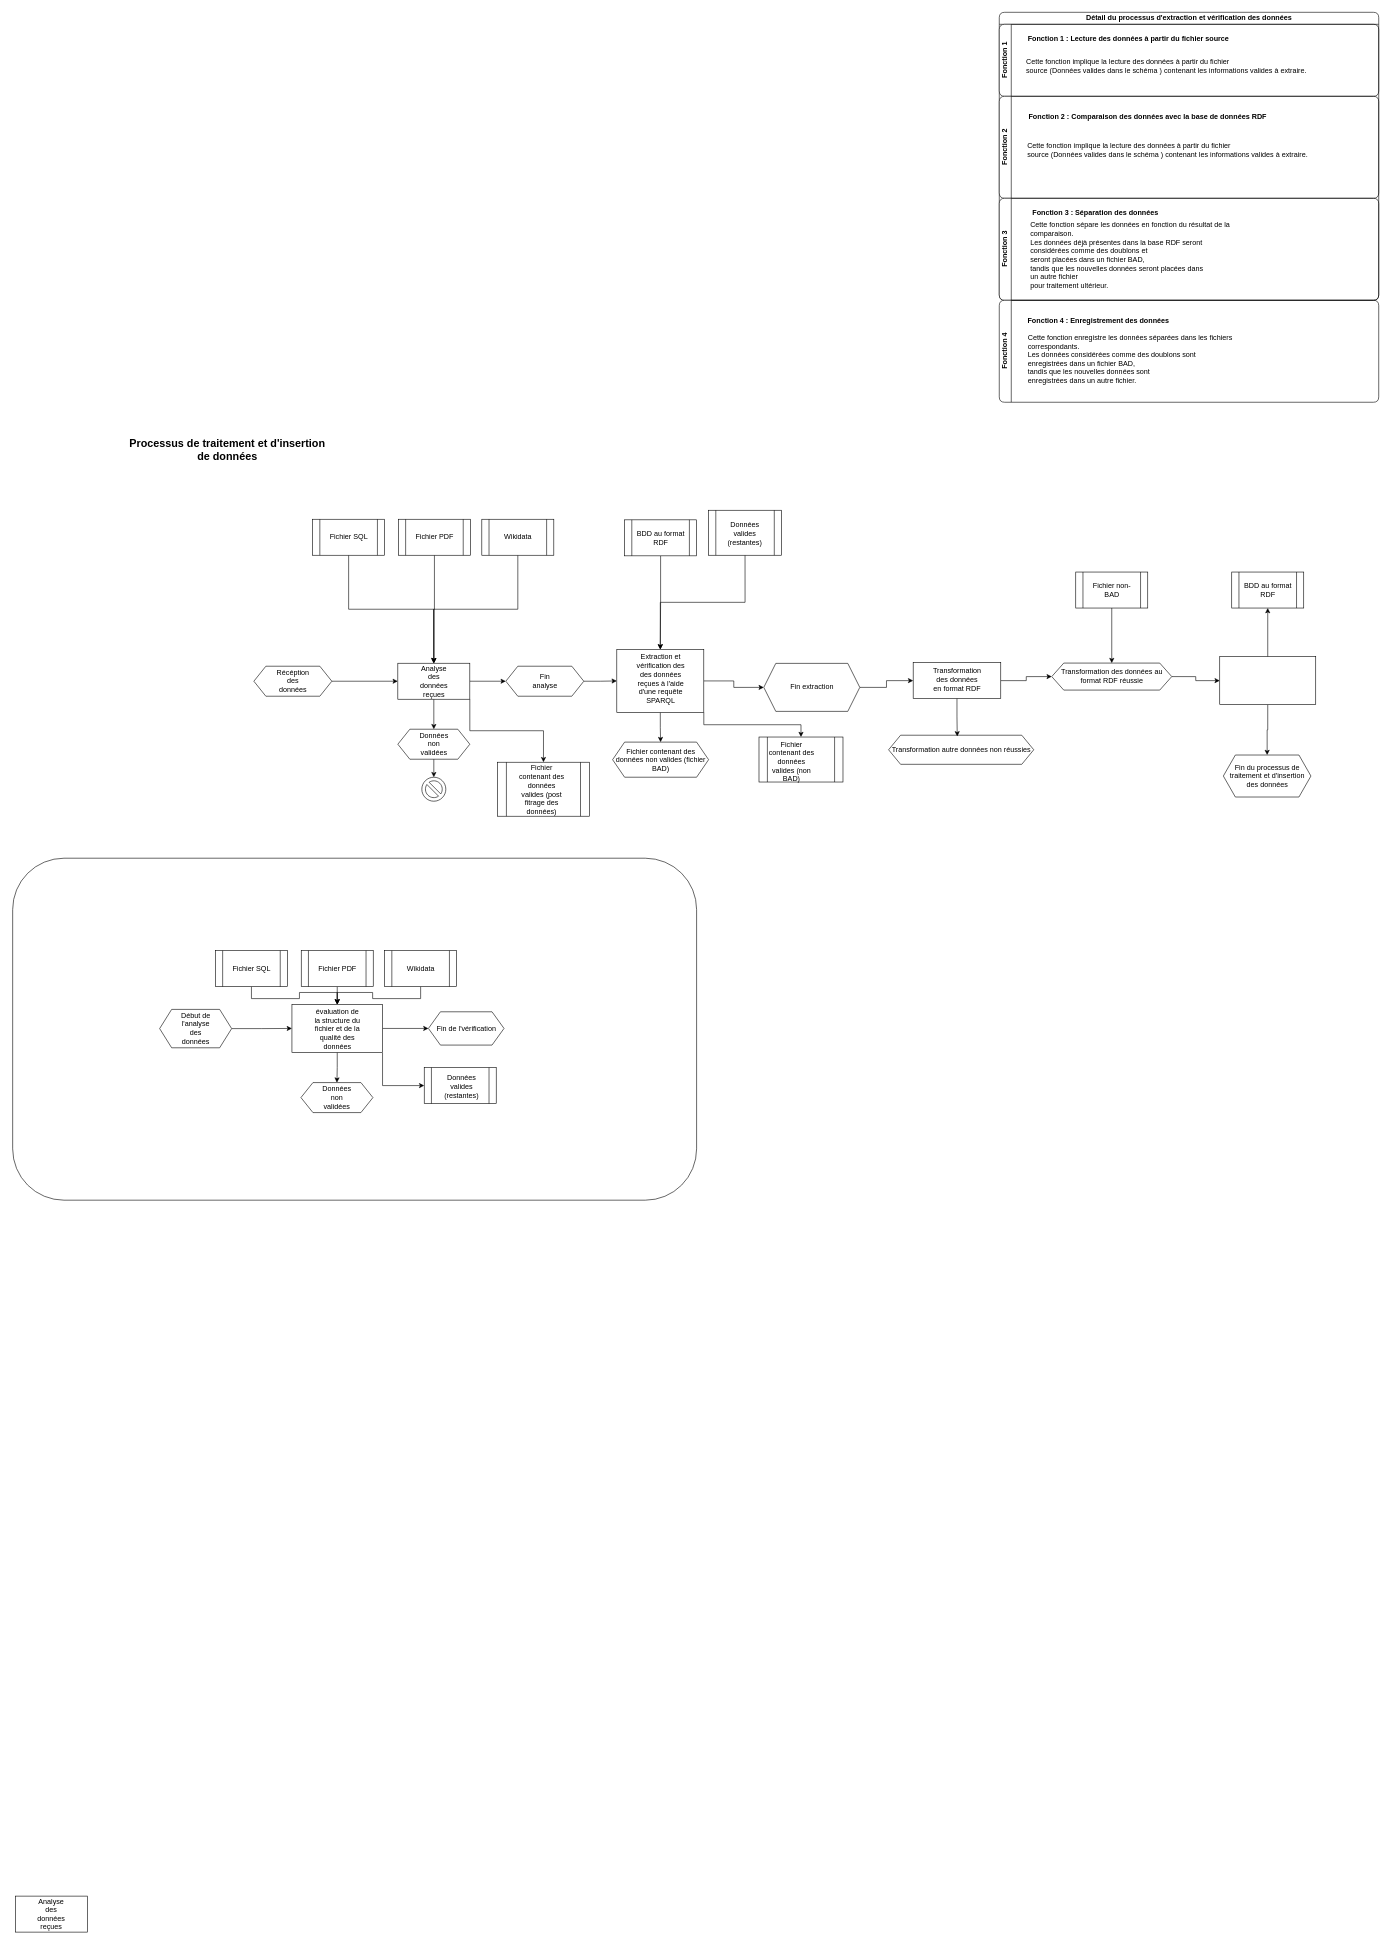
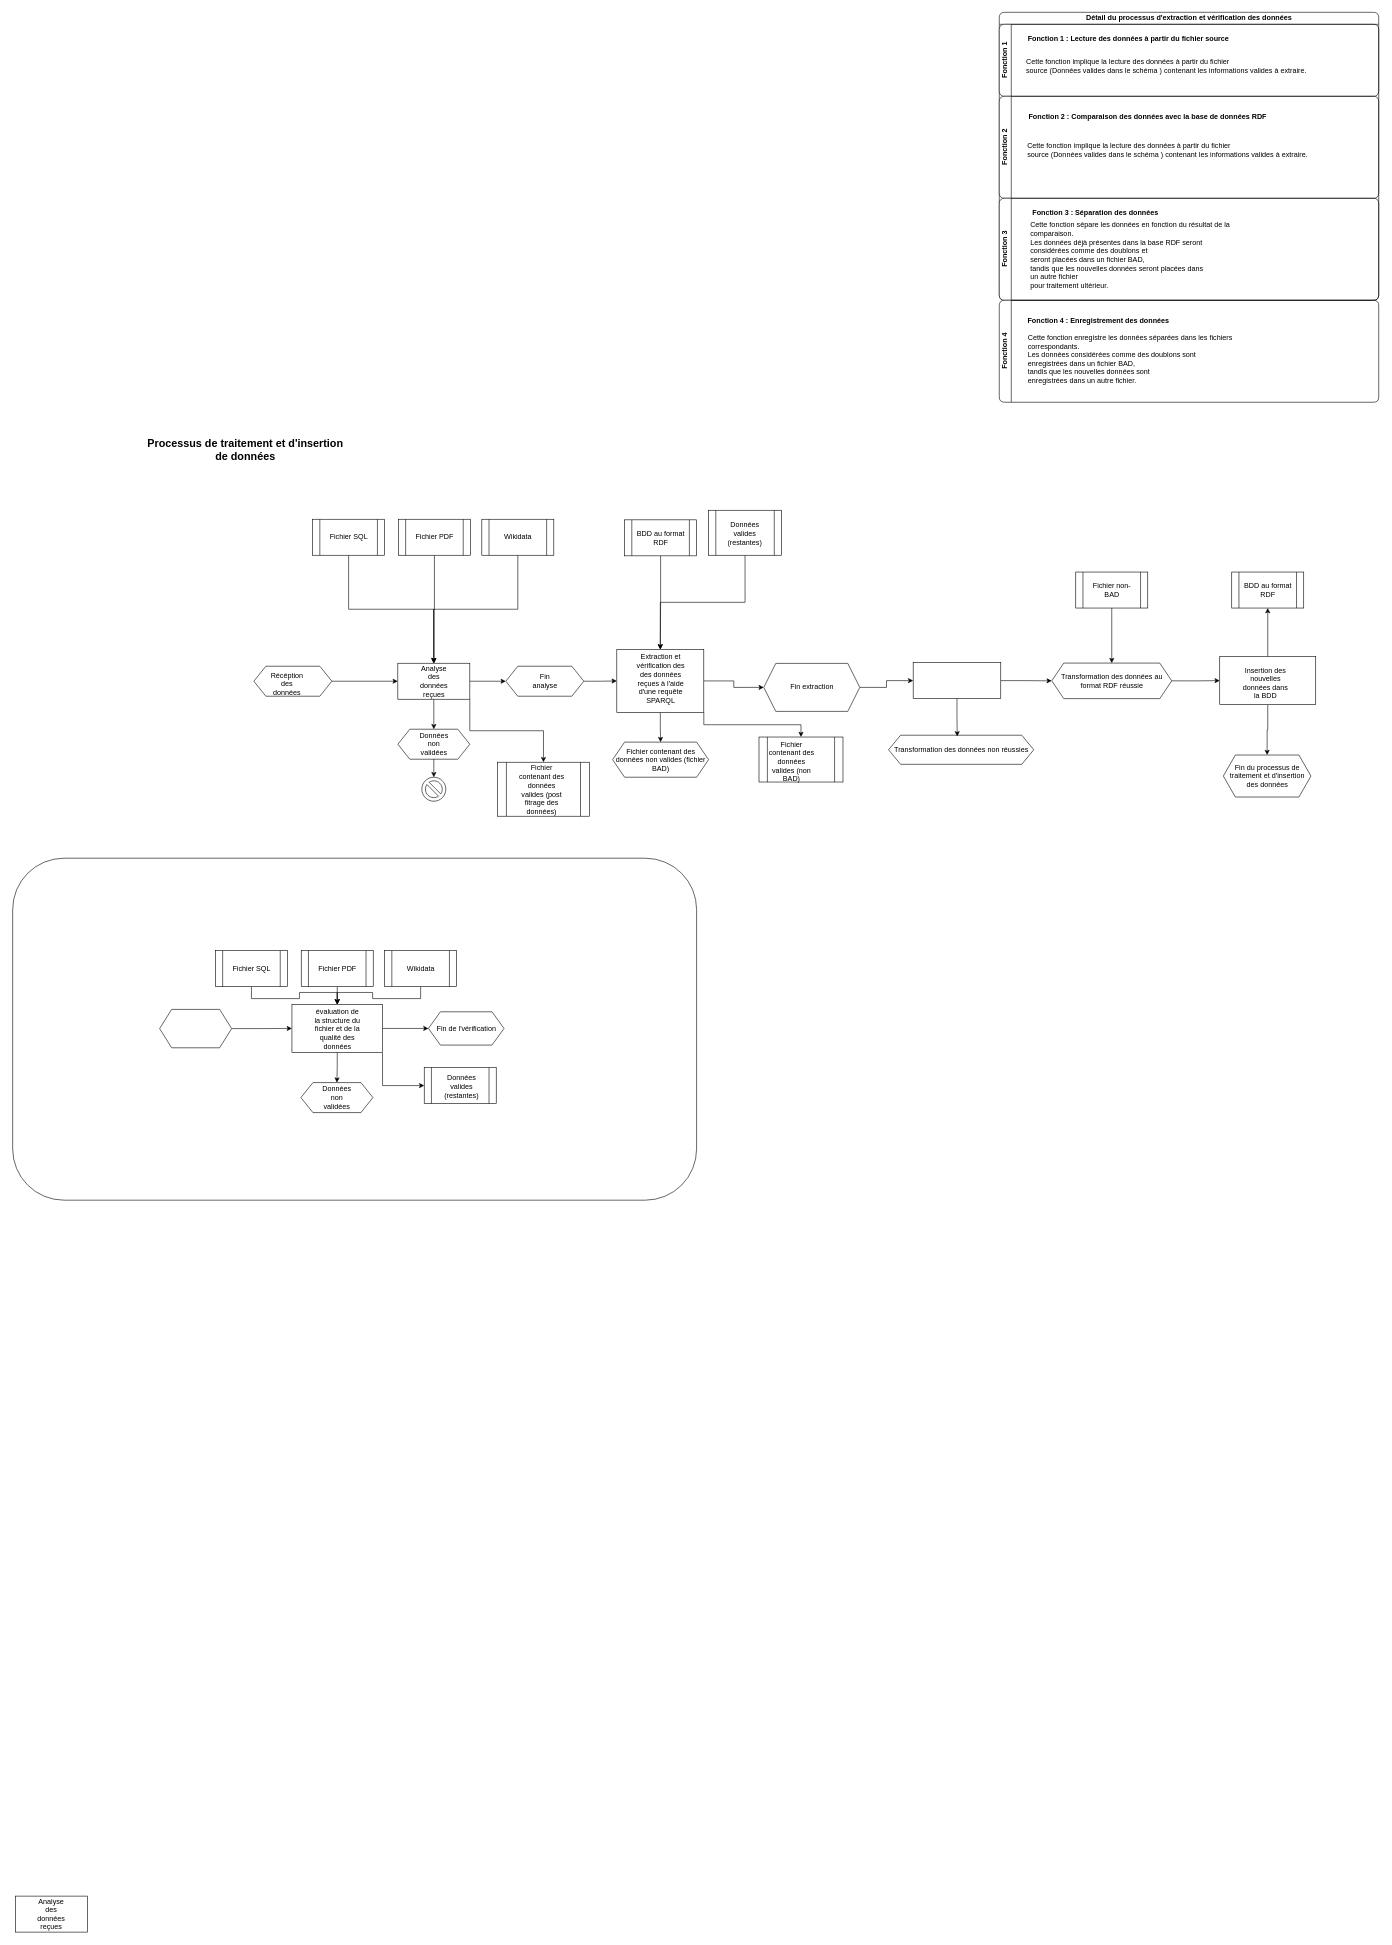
(227, 450) -> (245, 450)
(1112, 677) -> (1112, 681)
(957, 680) -> none
(293, 681) -> (287, 684)
none -> (1265, 683)
(962, 750) -> (962, 750)
(196, 1029) -> none
